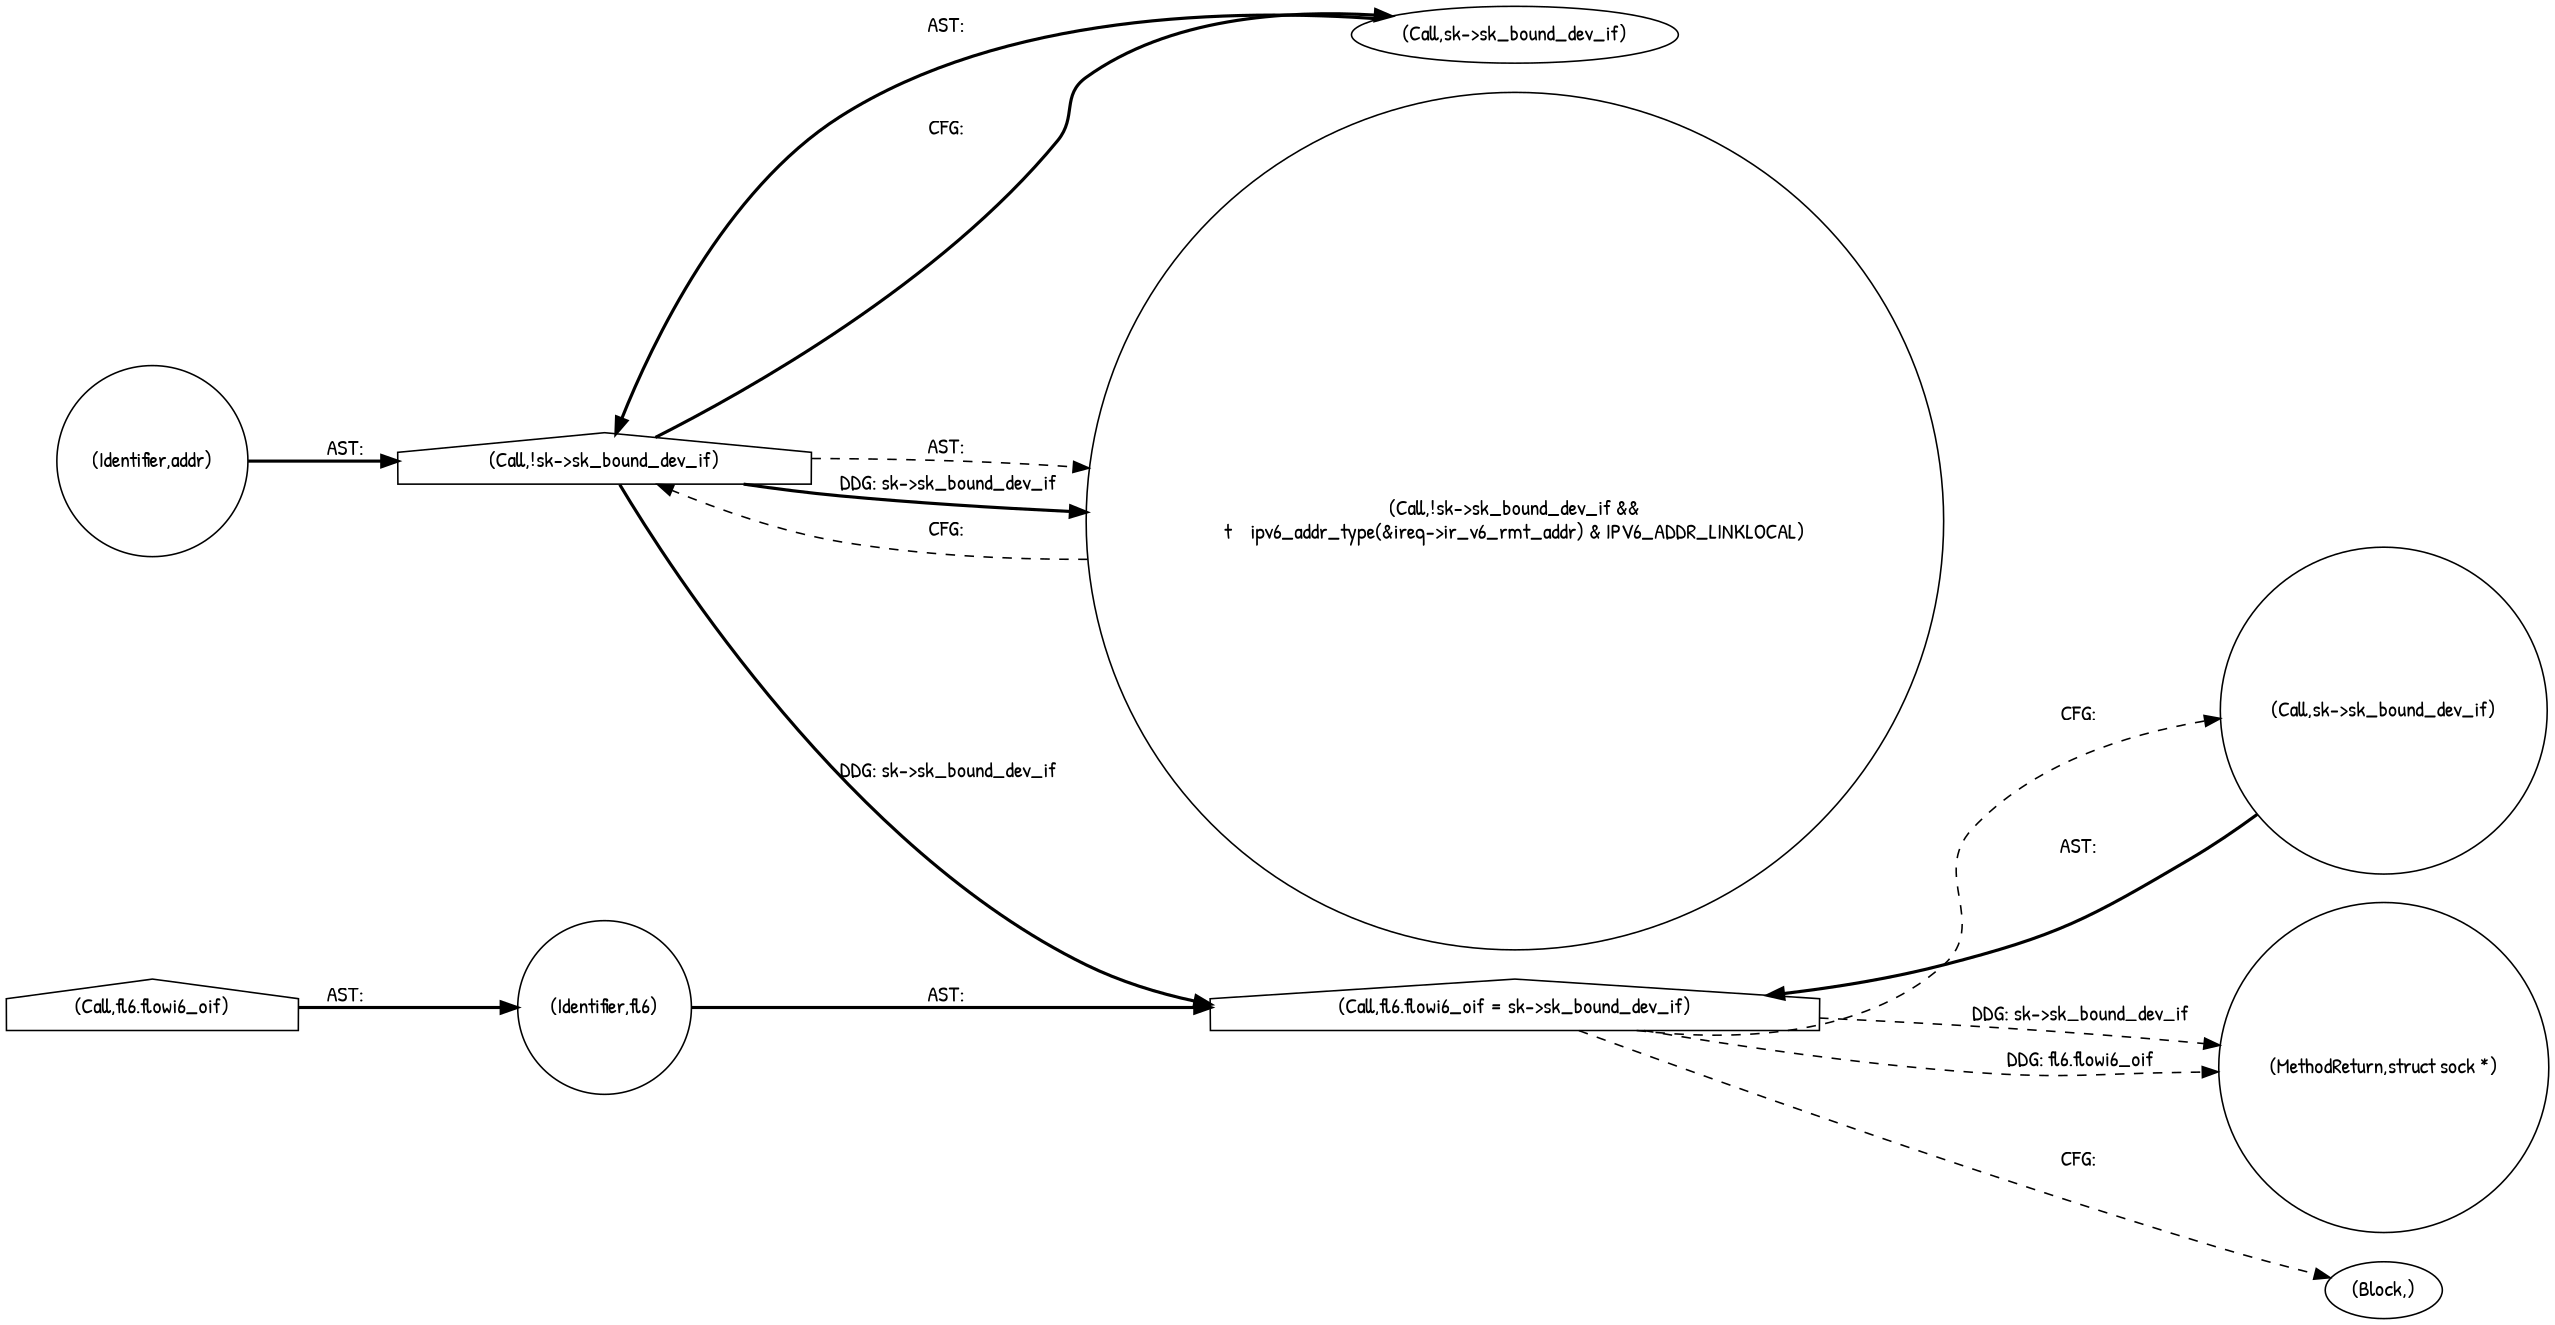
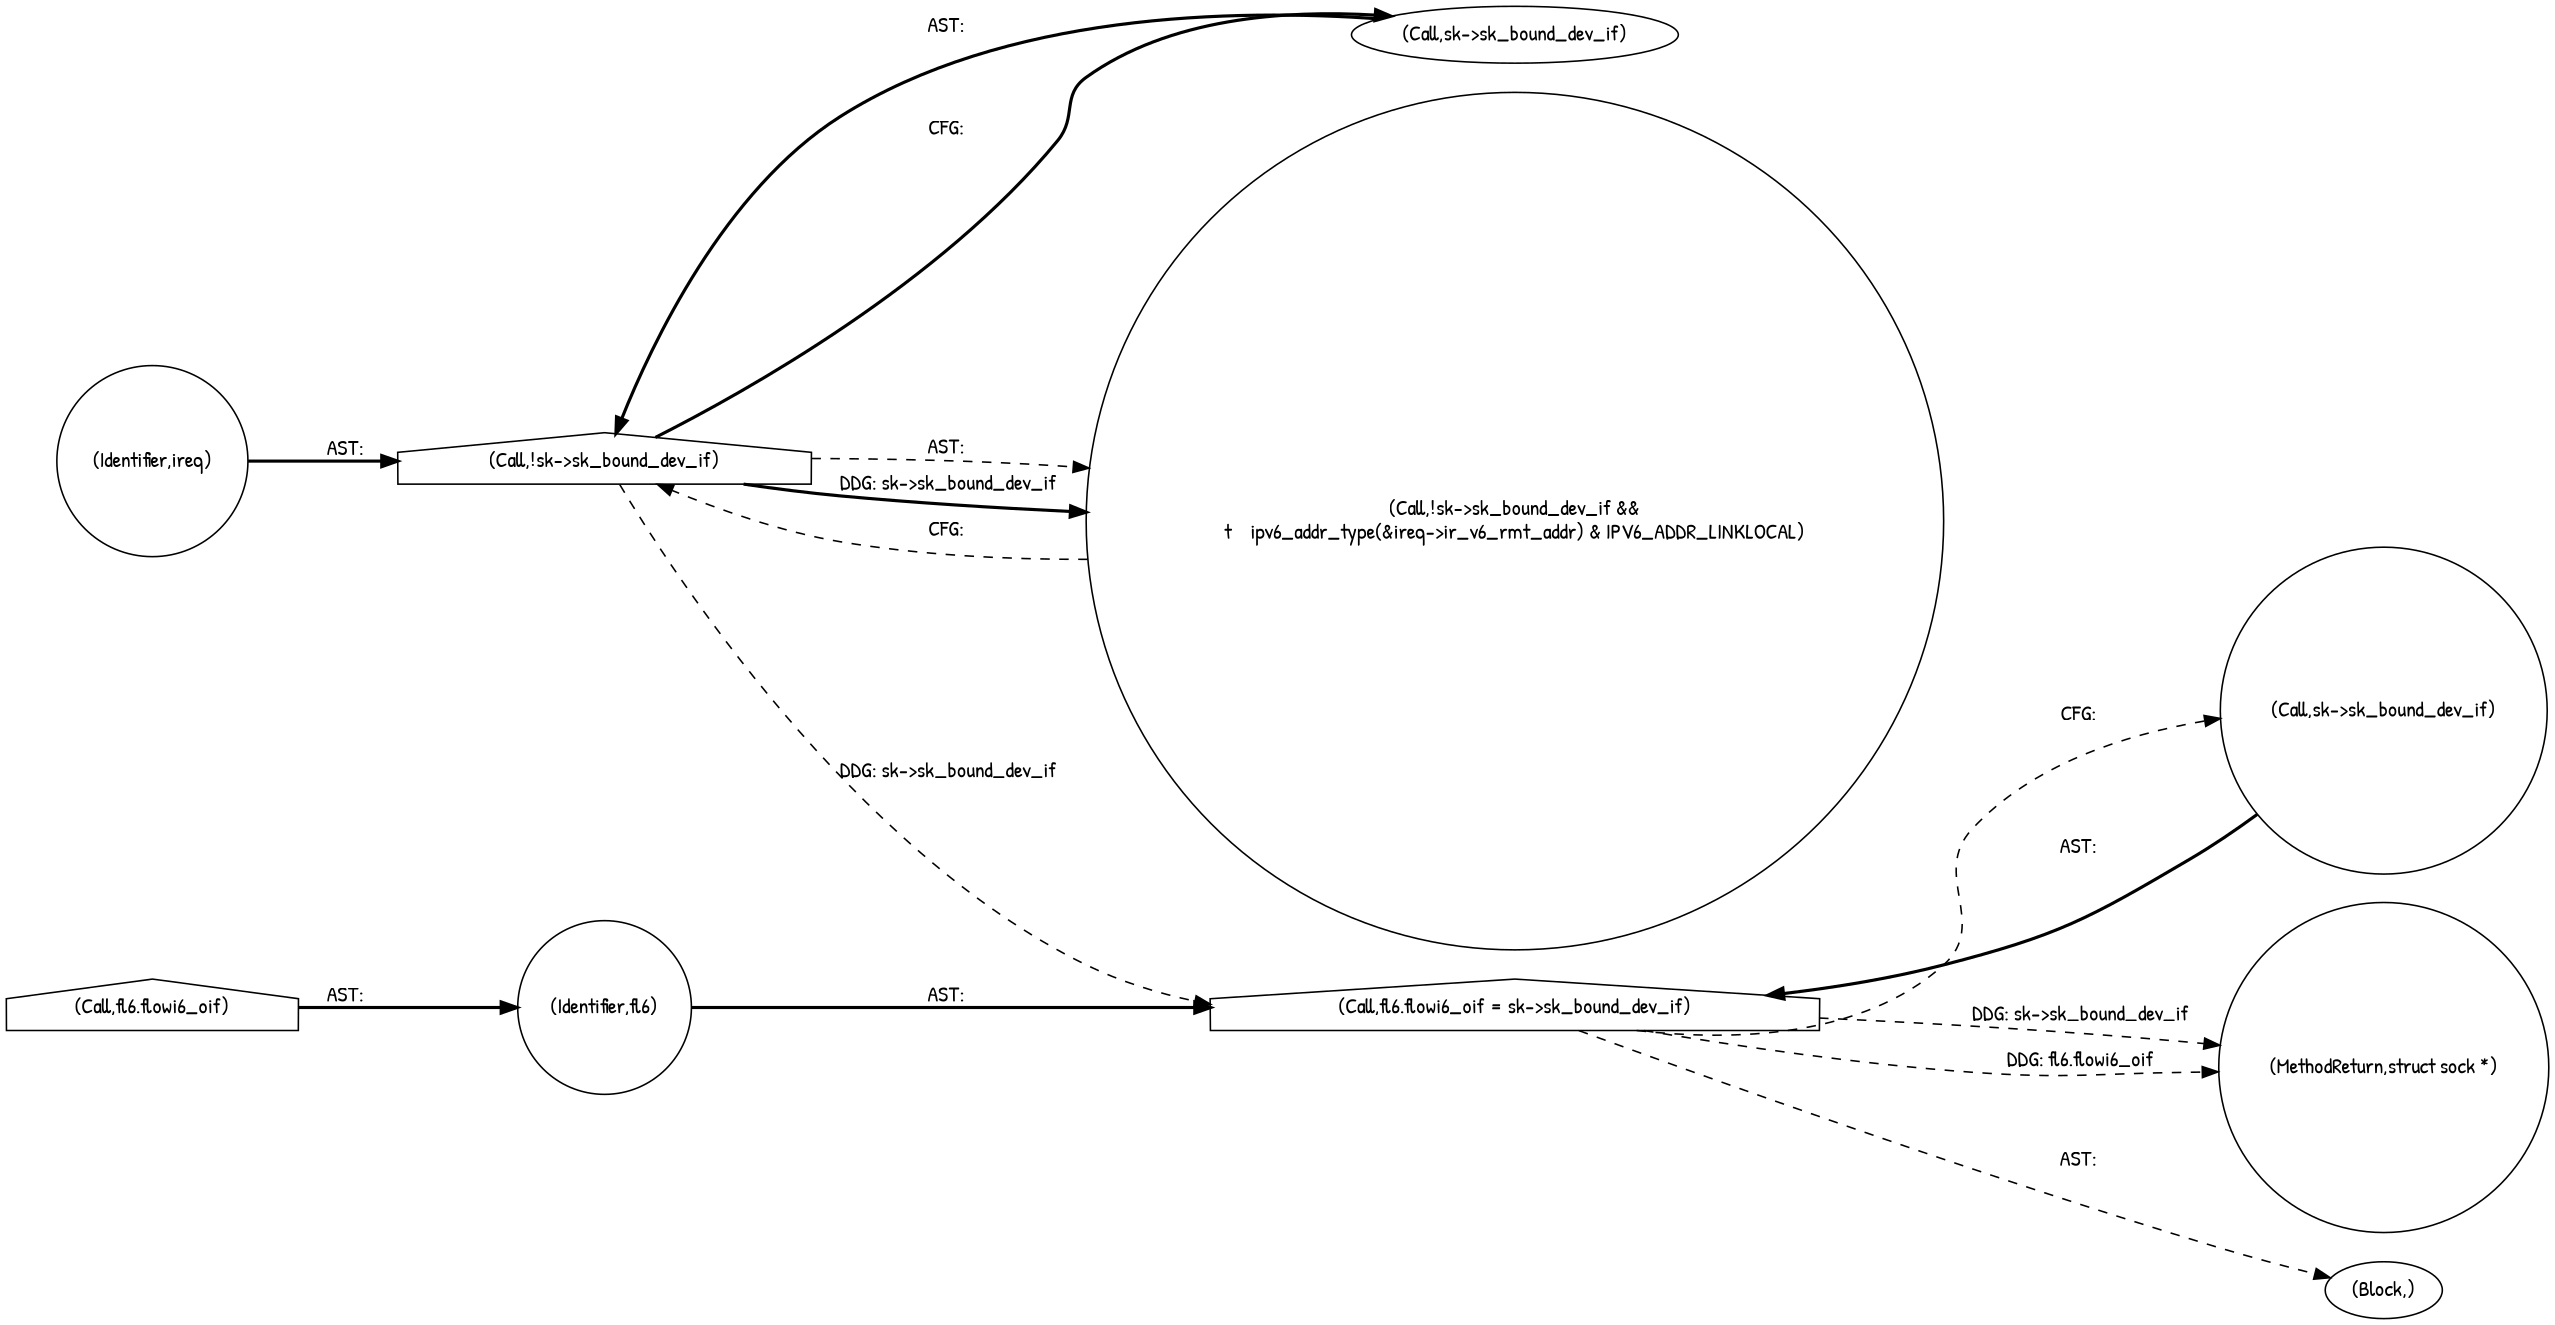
(152, 461) -> (152, 461)
(862, 797) -> (862, 797)
(2081, 1160) -> (2081, 1160)
